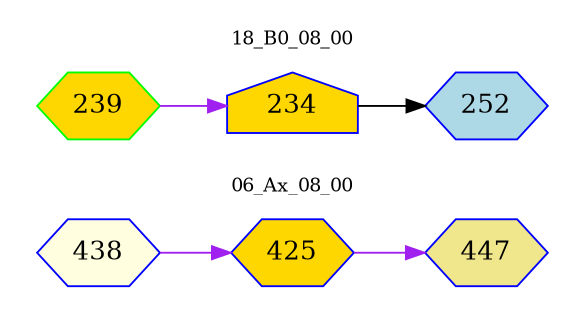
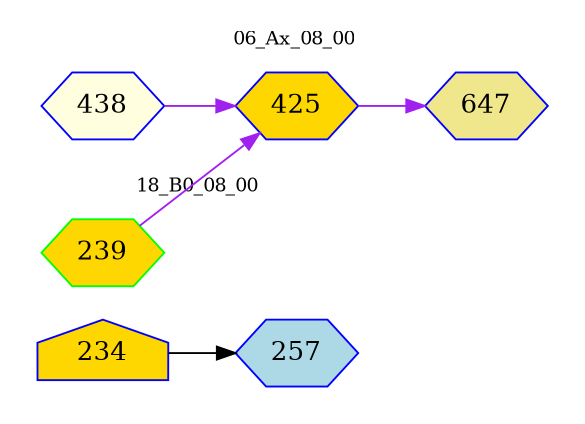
(184, 106) -> (192, 185)
(486, 106) -> (297, 353)
(486, 253) -> (486, 106)
